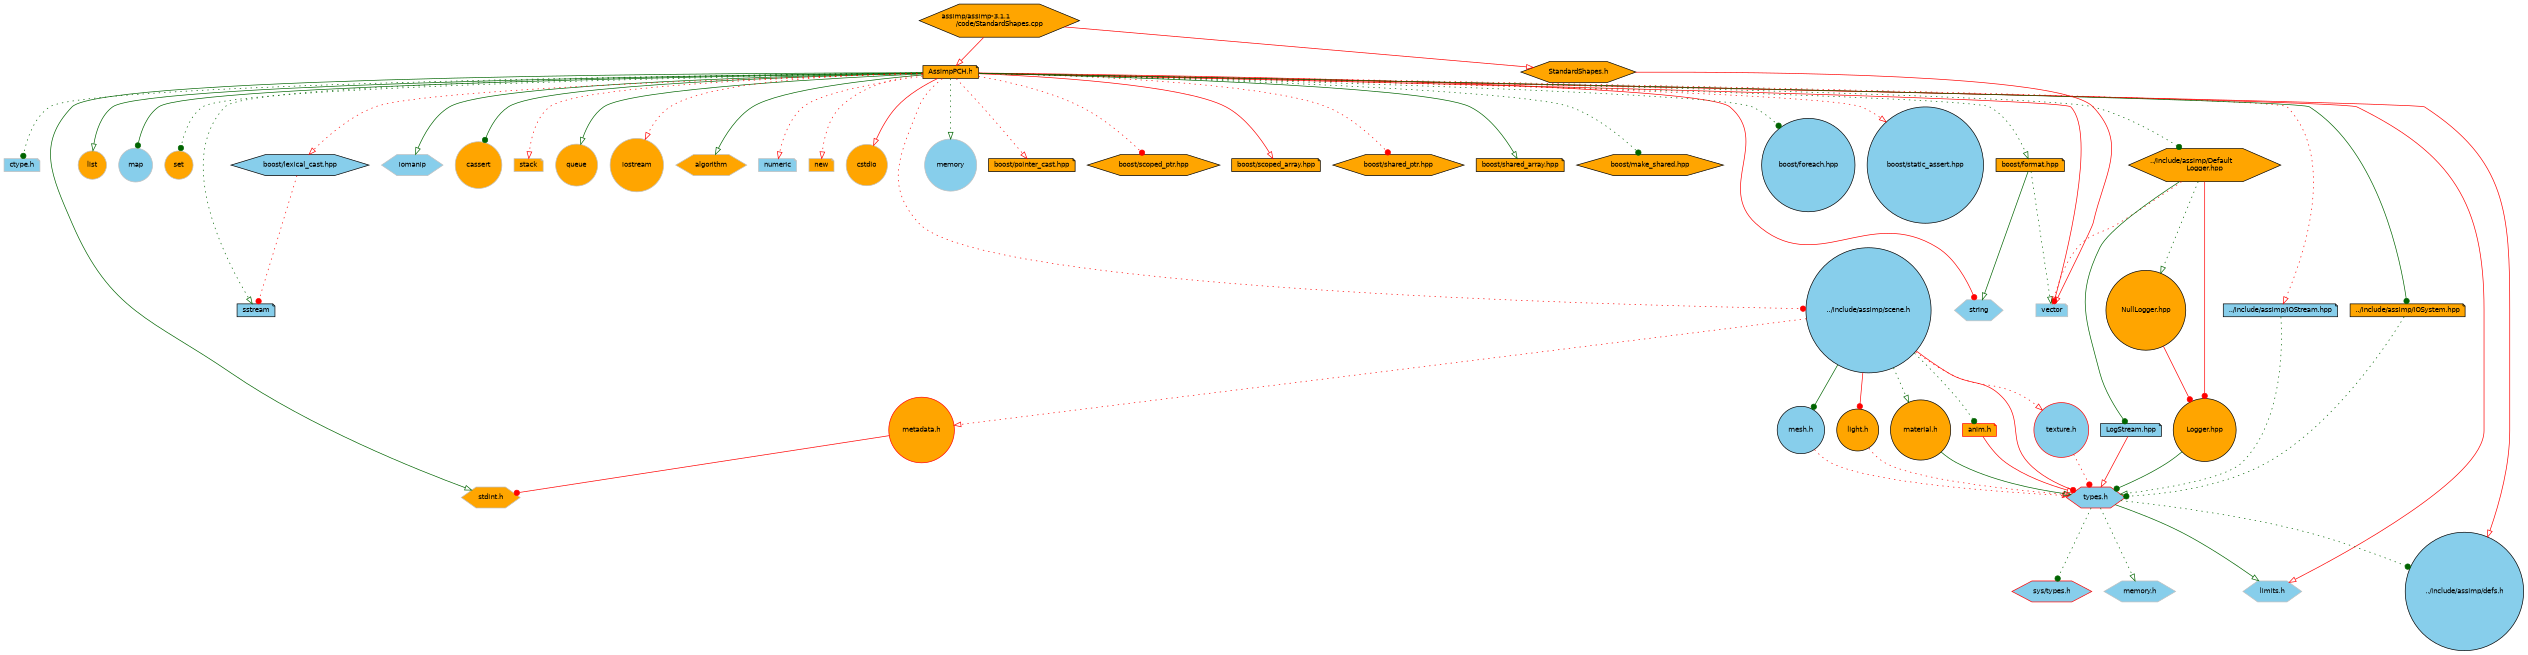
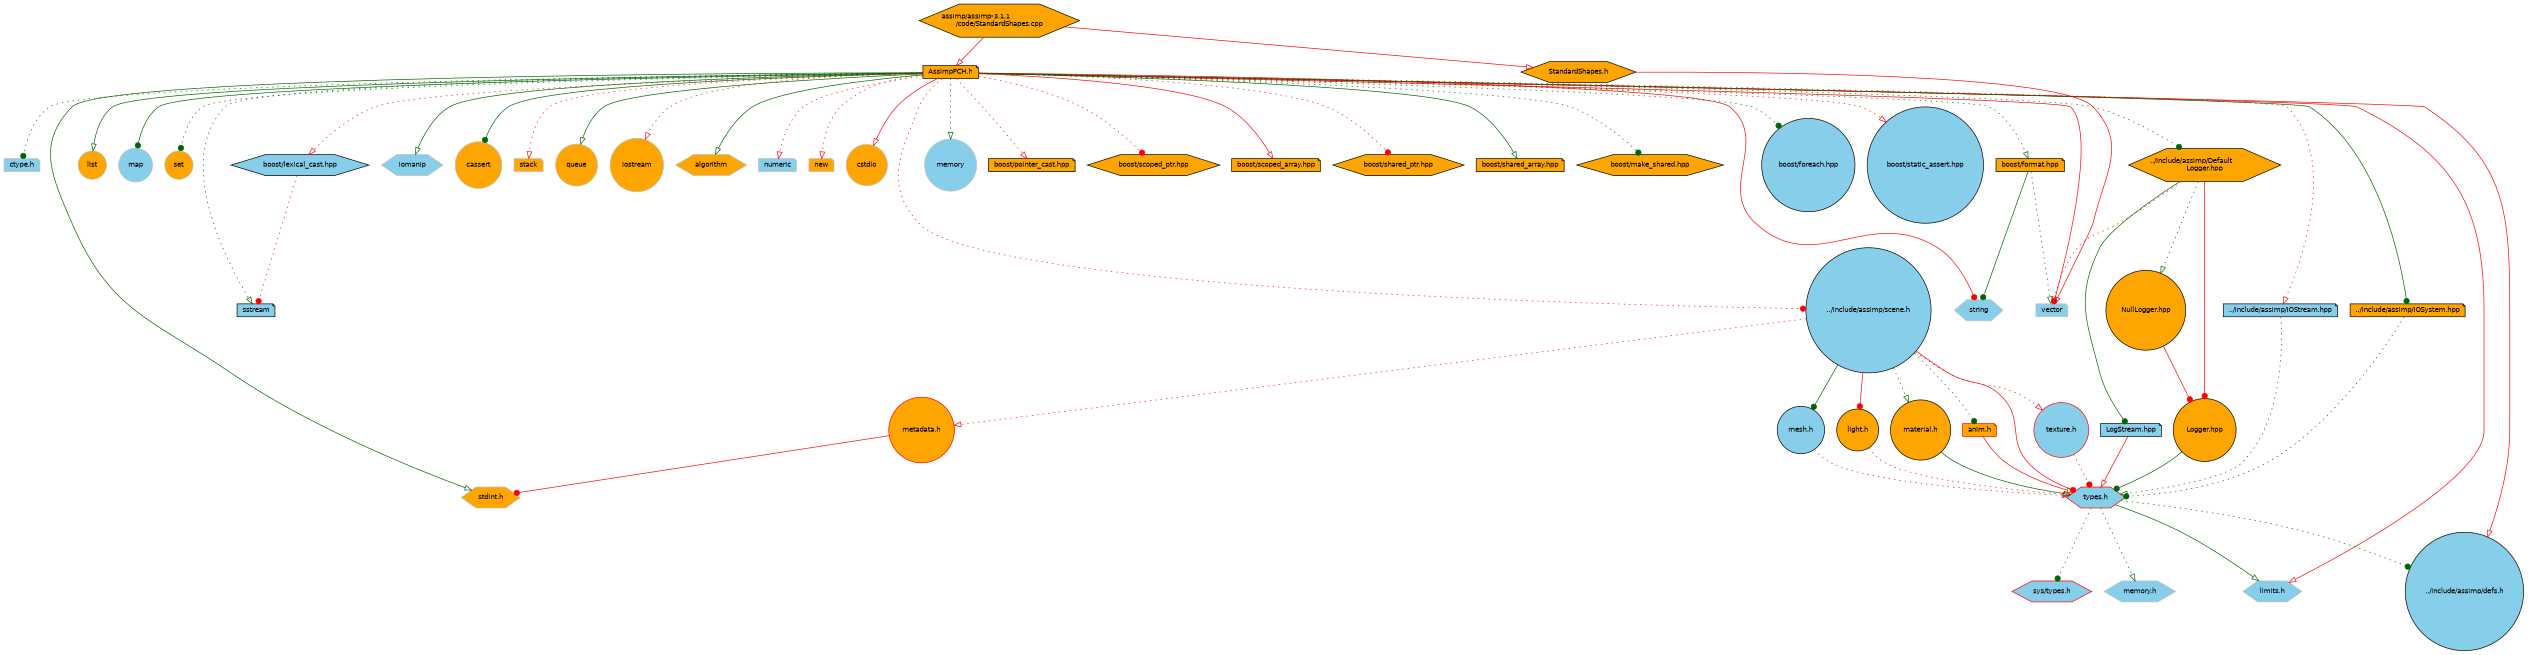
(2006, 232) -> (2006, 232)
